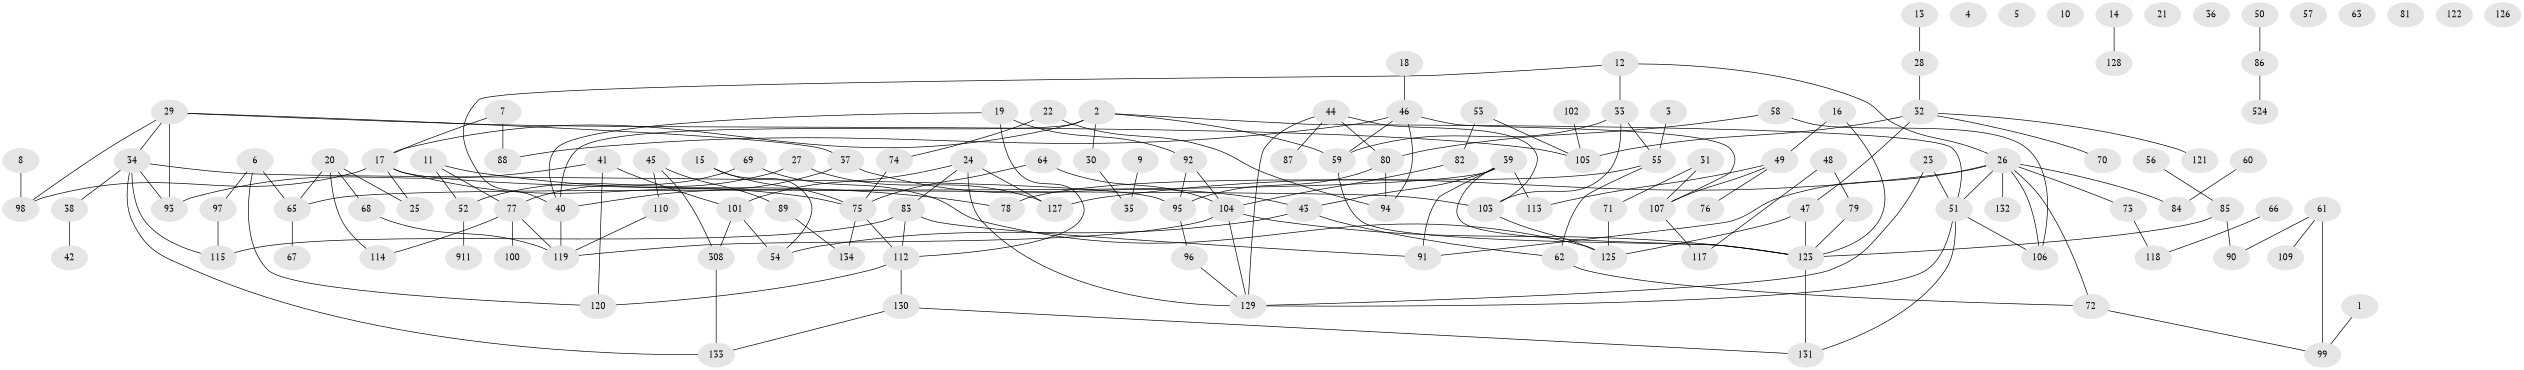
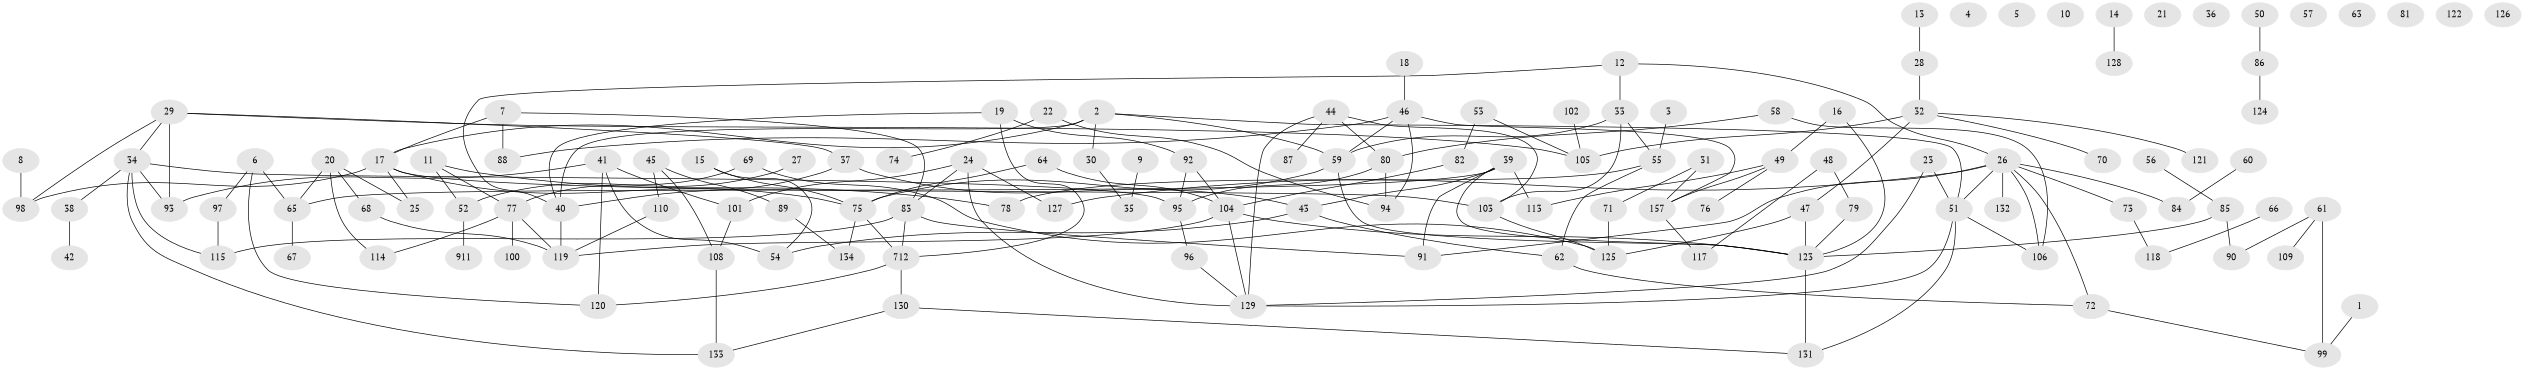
(2260, 112) -> (2260, 112)
none -> (771, 122)
(876, 185) -> (1075, 183)
(926, 185) -> none
(1657, 209) -> (1657, 209)
(754, 232) -> (659, 234)
(716, 258) -> (716, 258)
(901, 258) -> (901, 258)
